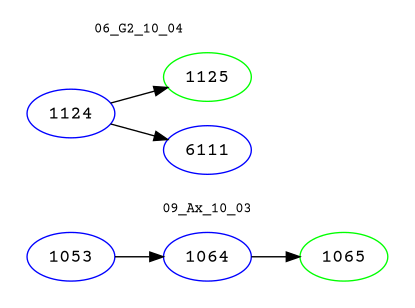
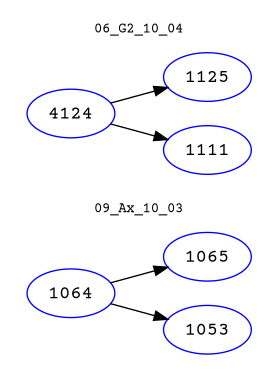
(207, 77) -> (207, 77)
(71, 114) -> (71, 114)
(207, 150) -> (207, 150)
(132, 257) -> (133, 310)
(344, 257) -> (207, 257)
